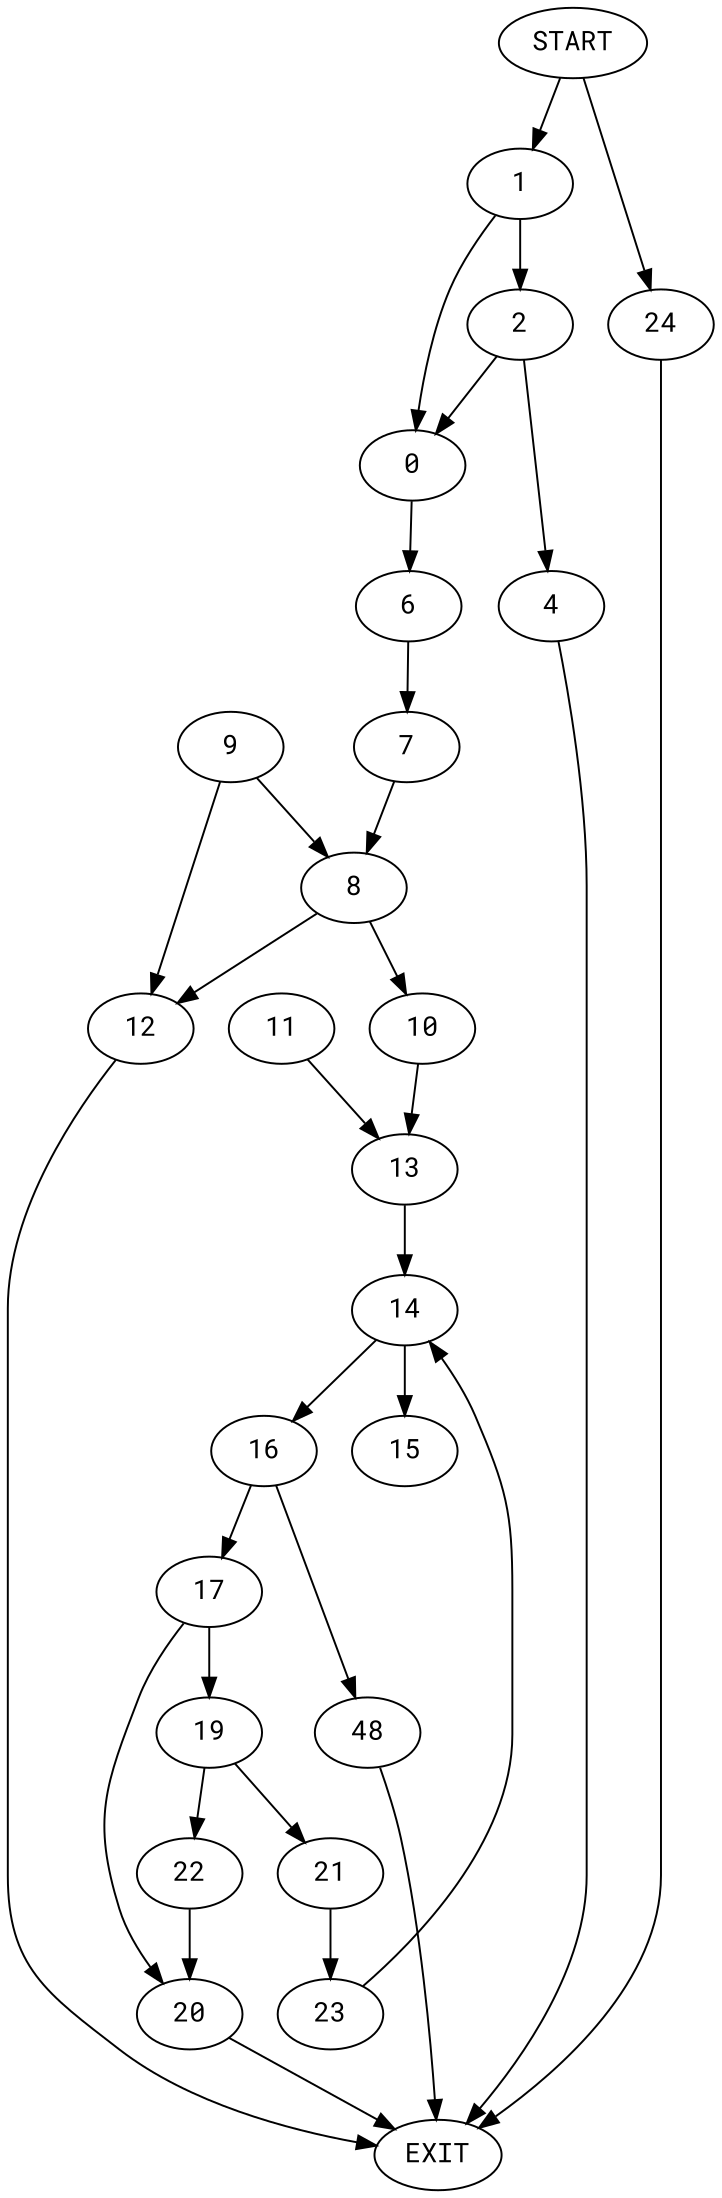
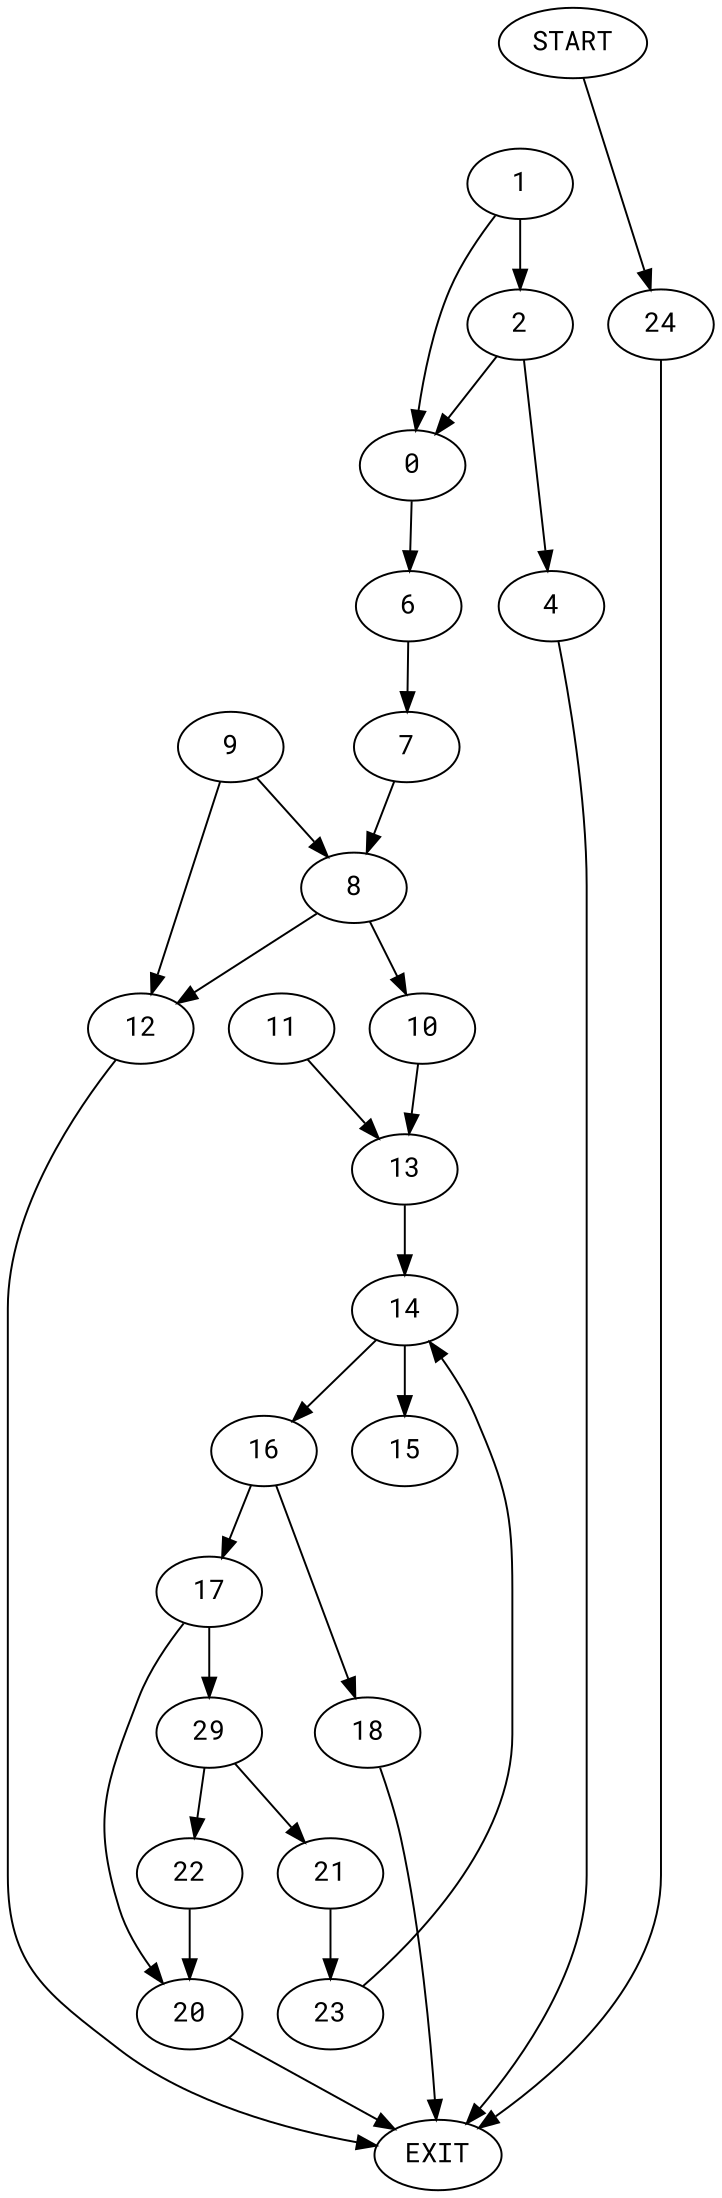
(550, 104) -> none
(209, 1733) -> (209, 1733)
(368, 1733) -> (368, 1733)
